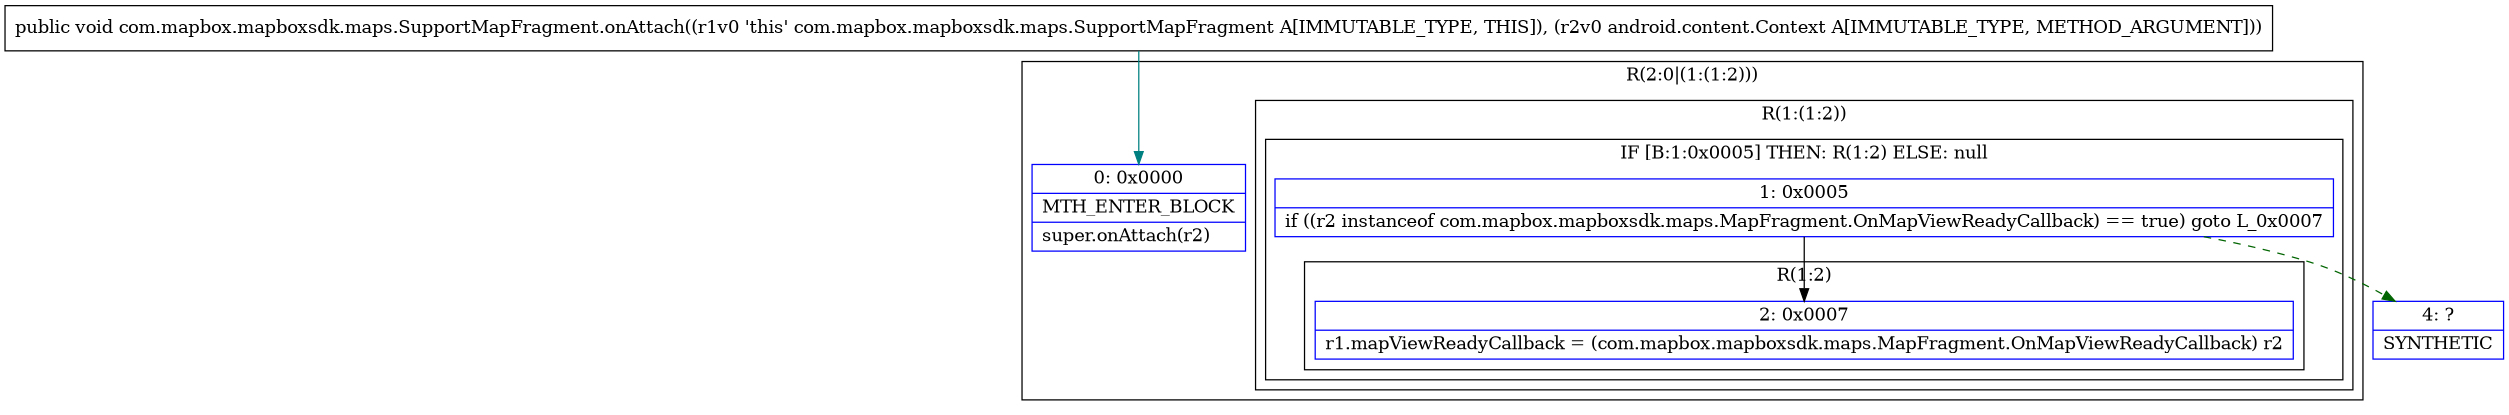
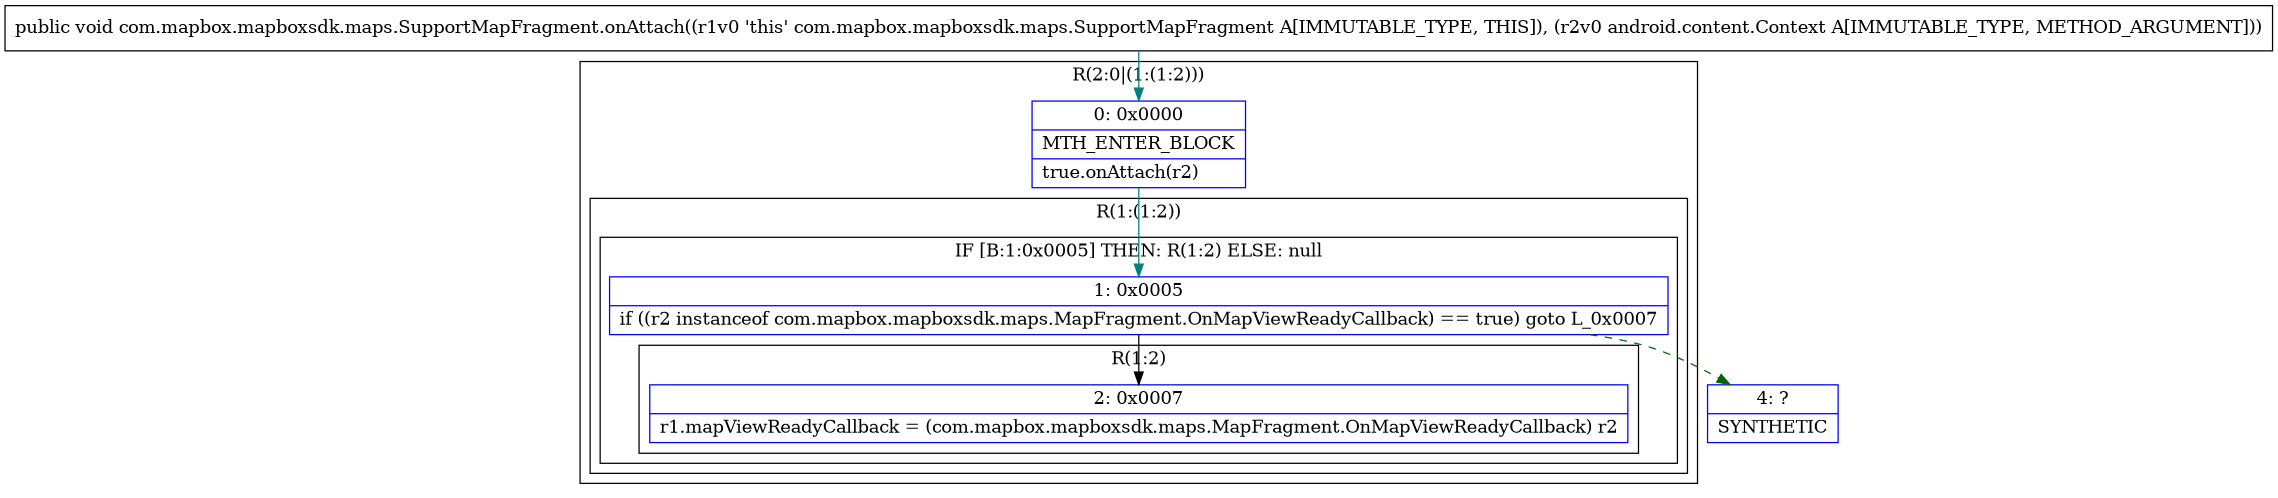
none -> (1139, 226)
(1126, 236) -> (1121, 173)
